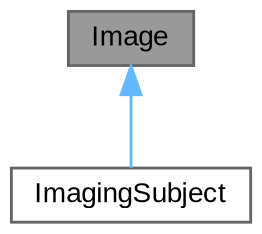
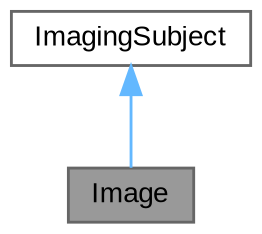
(131, 131) -> (131, 131)
